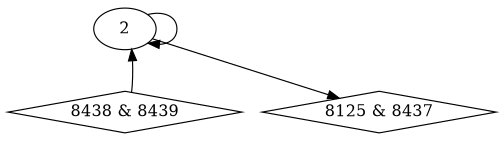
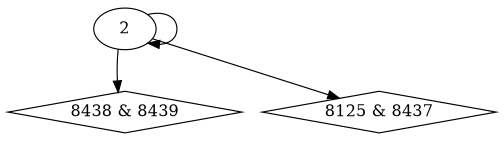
(133, 77) -> (117, 65)
